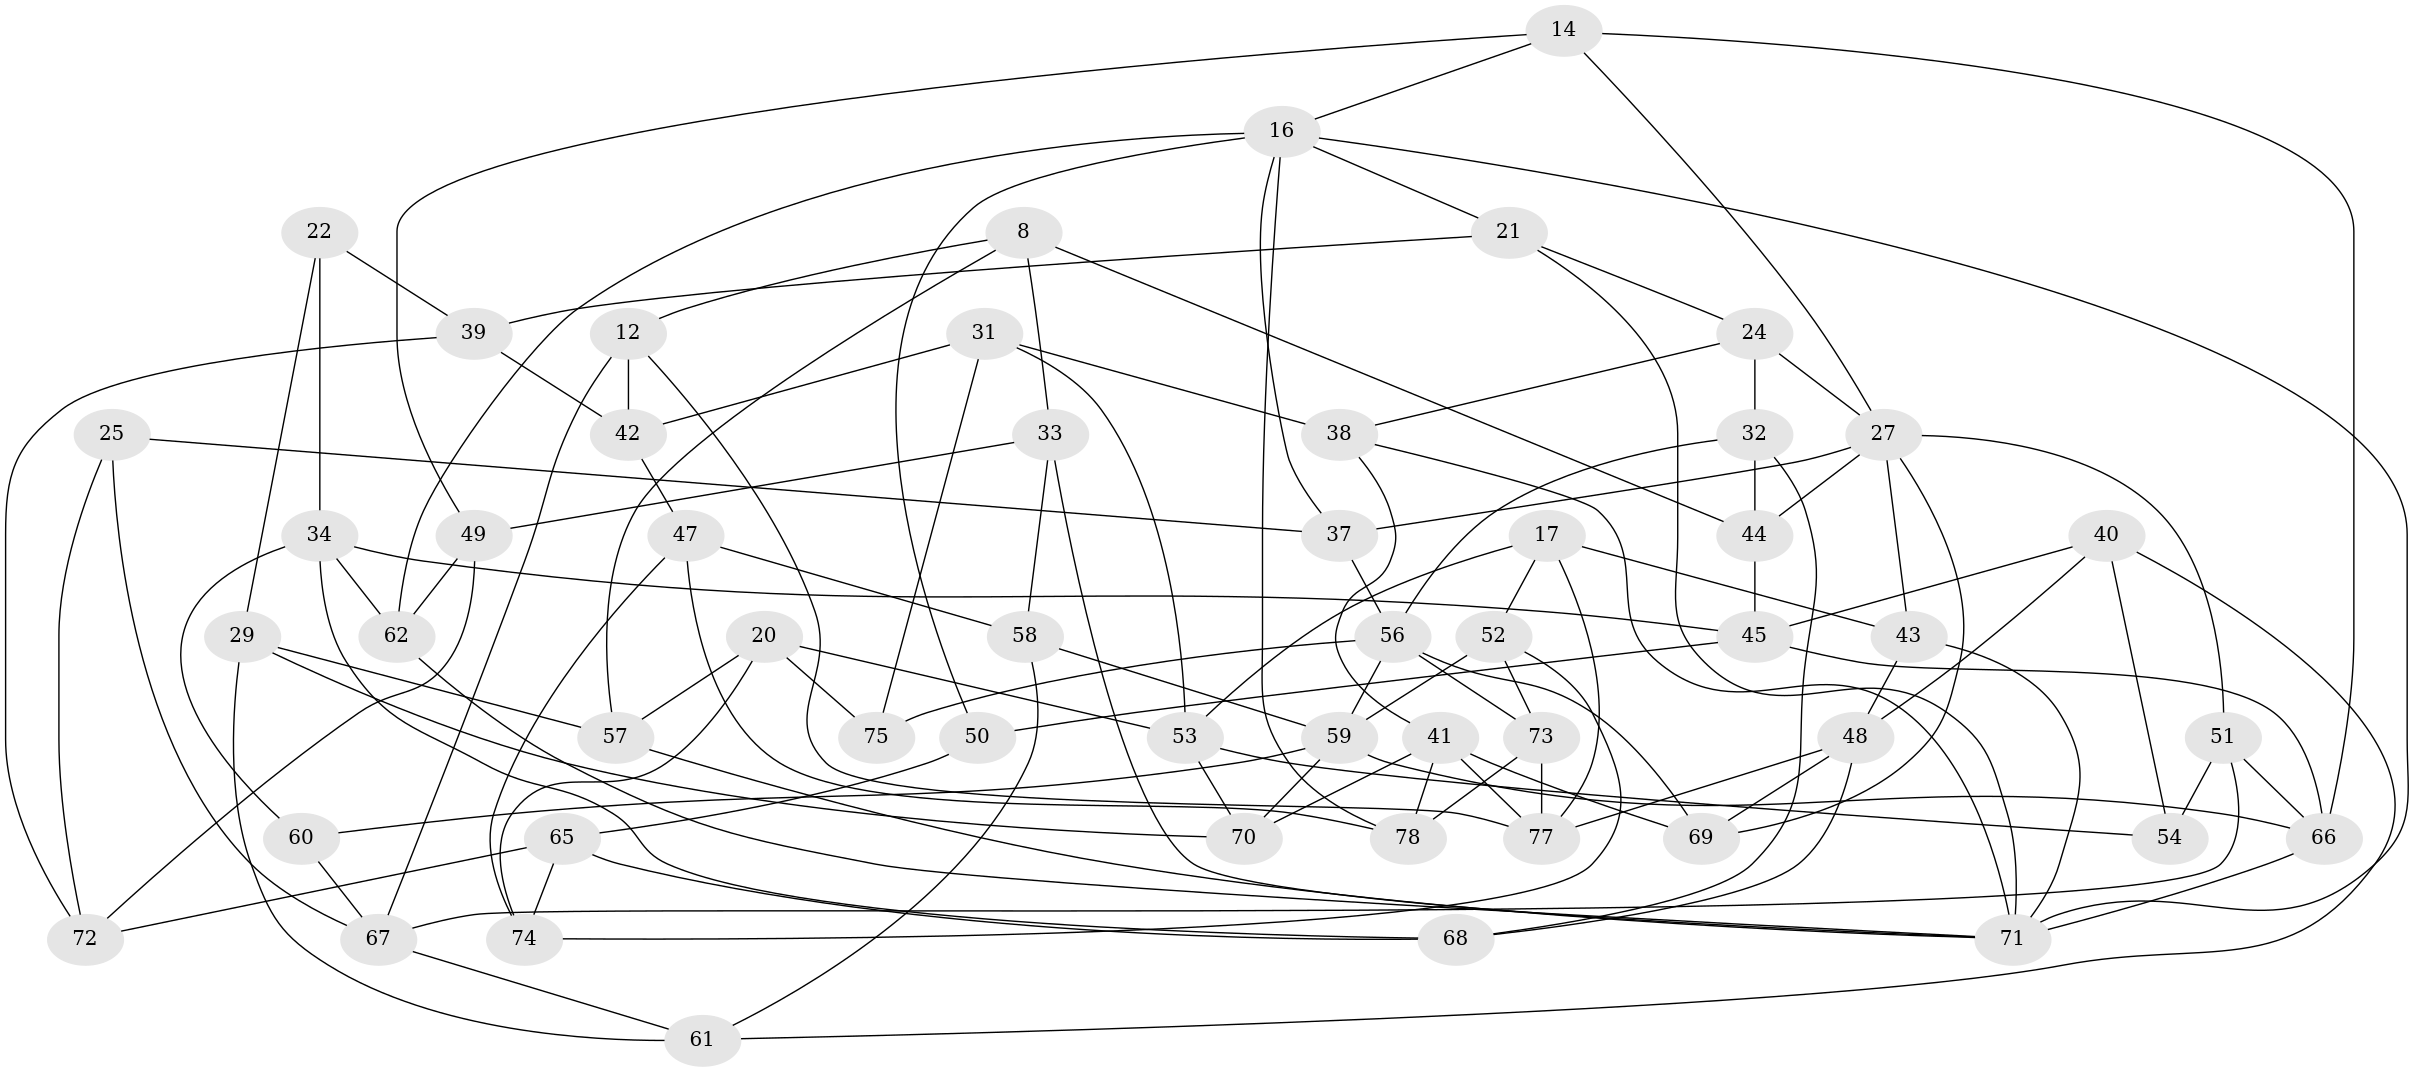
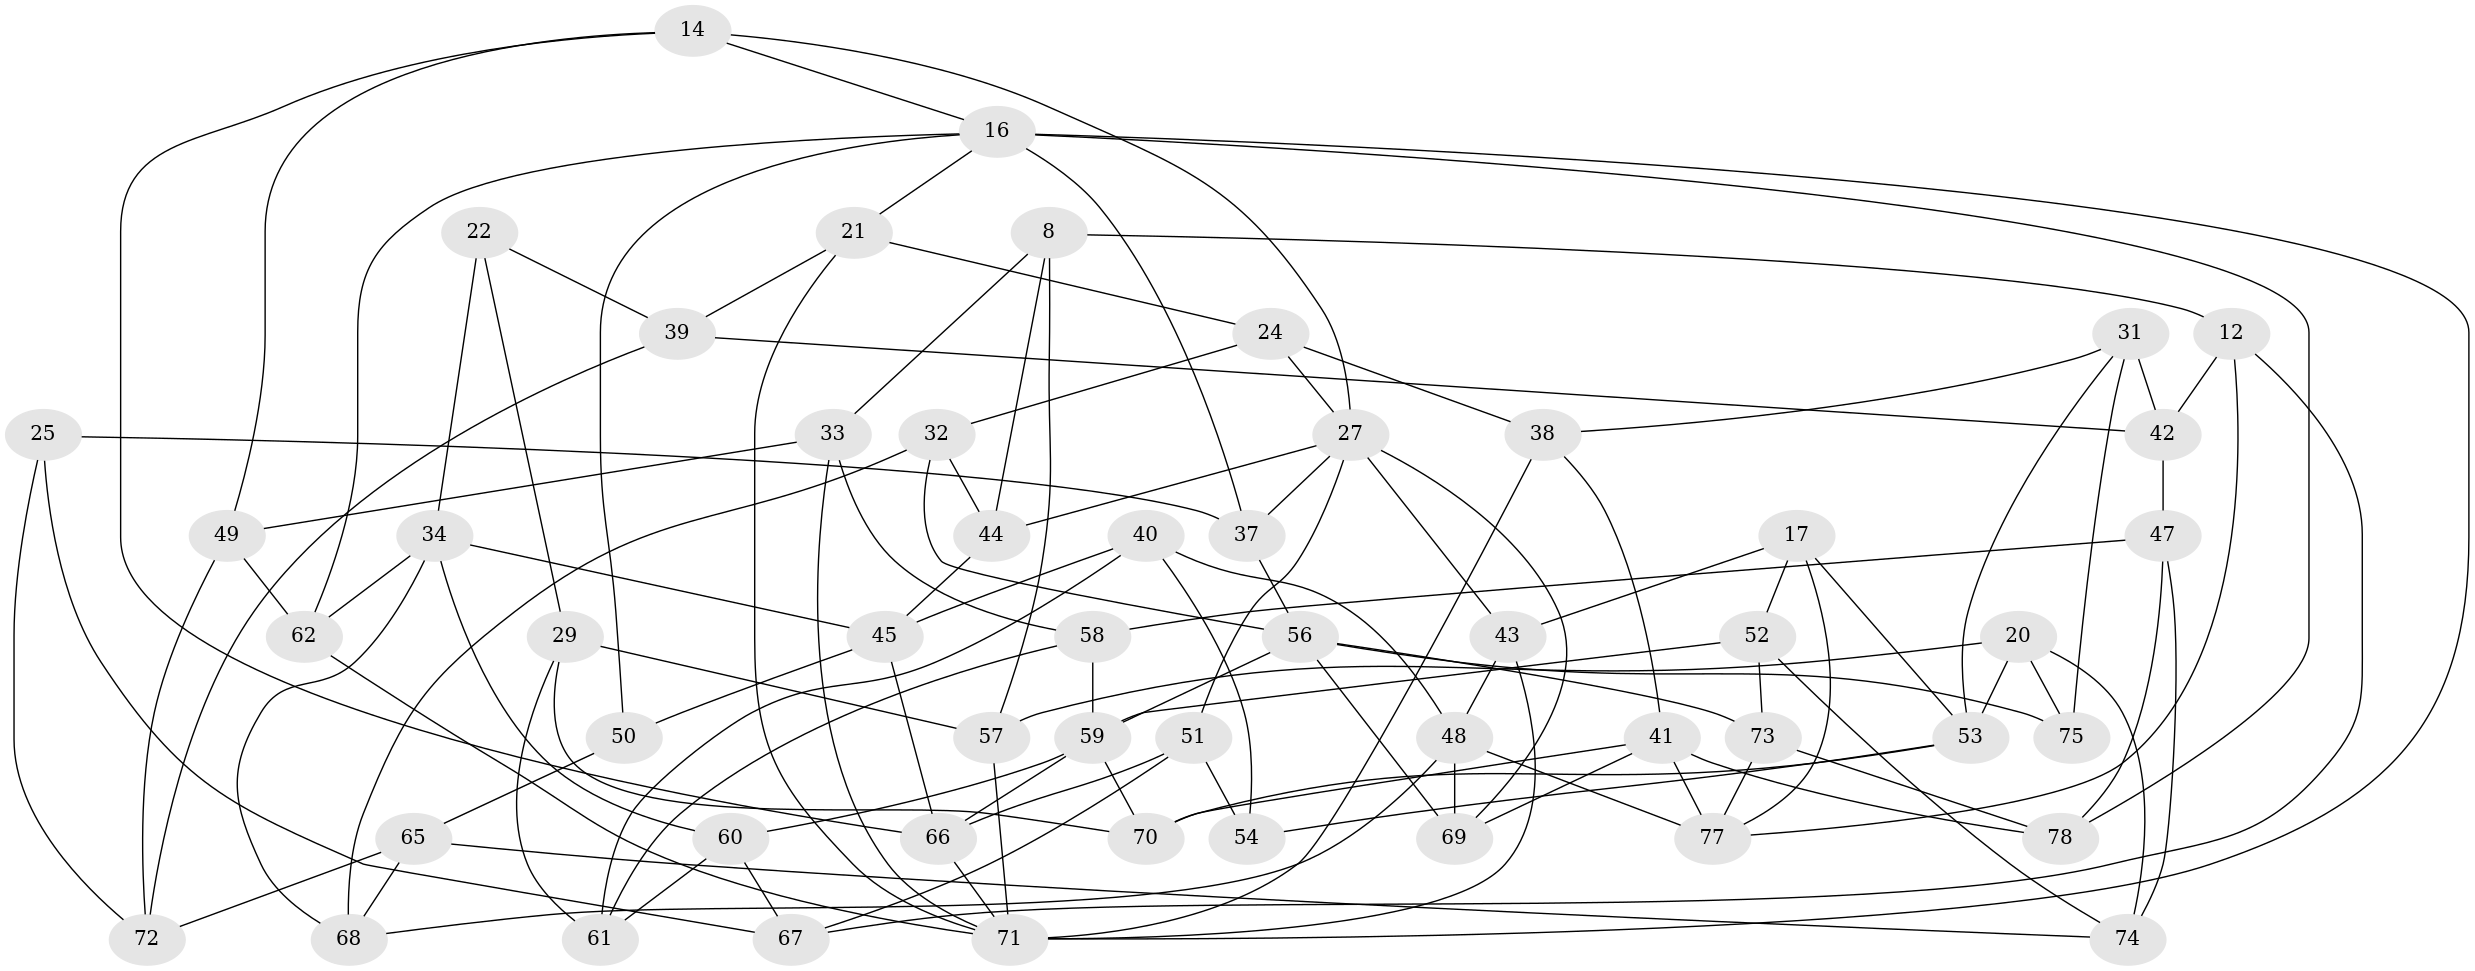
(541, 990) -> (666, 889)
